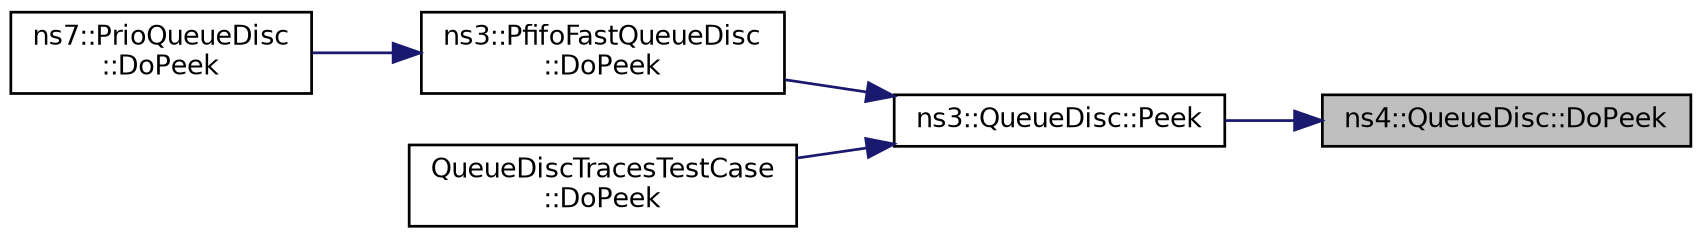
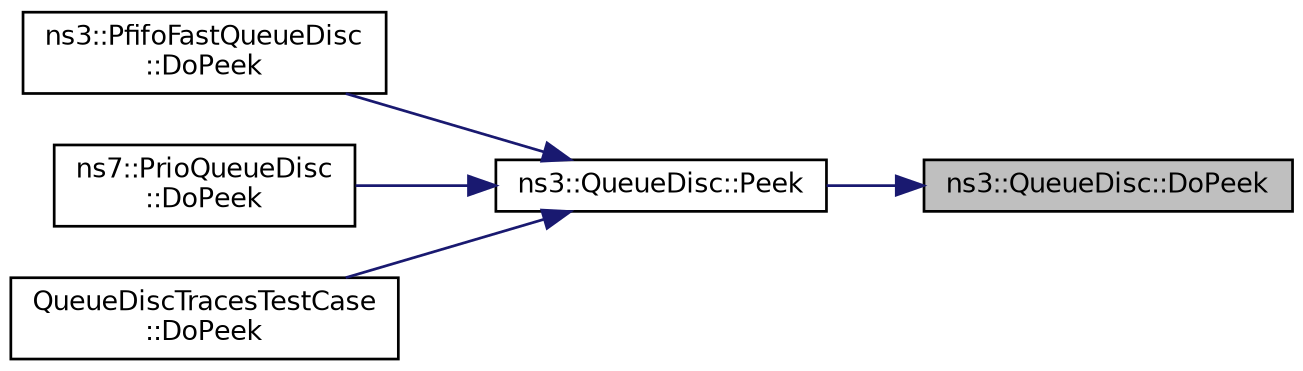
(353, 53) -> (412, 186)
(1507, 121) -> (1108, 186)
